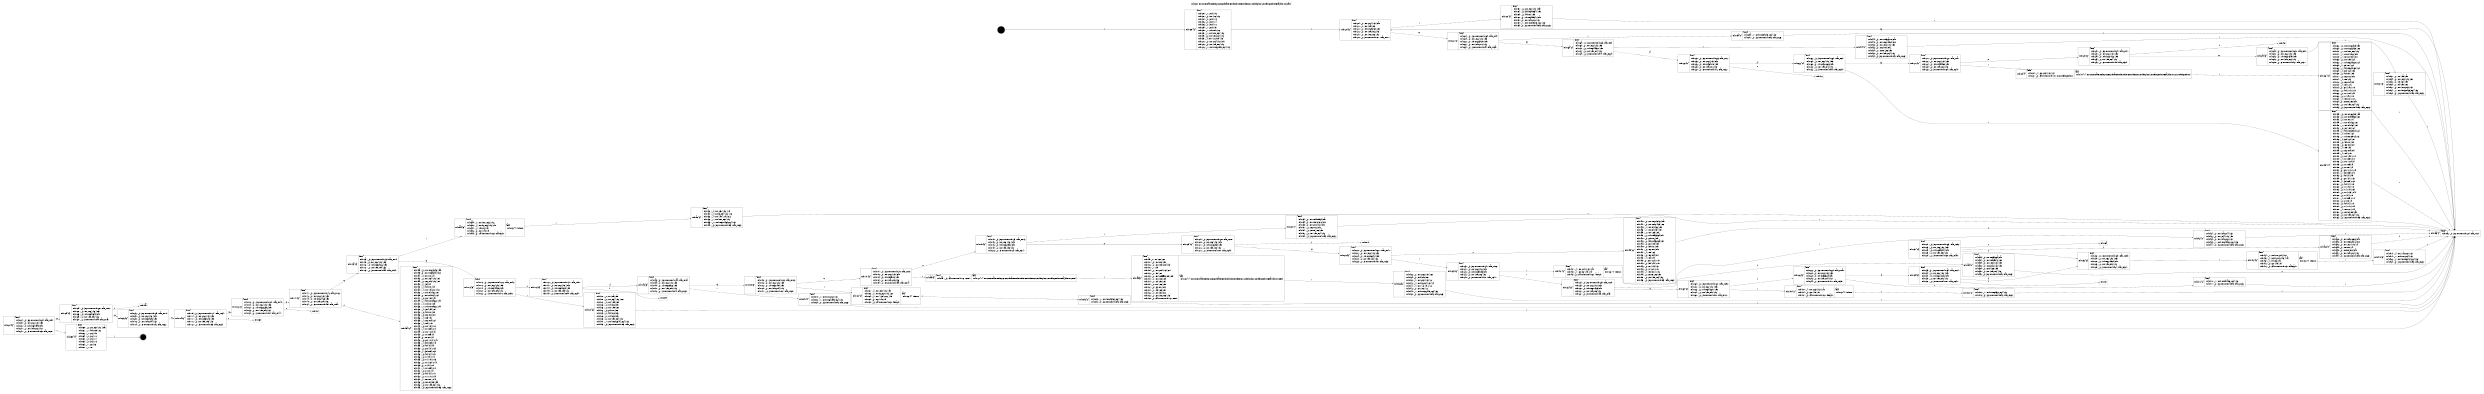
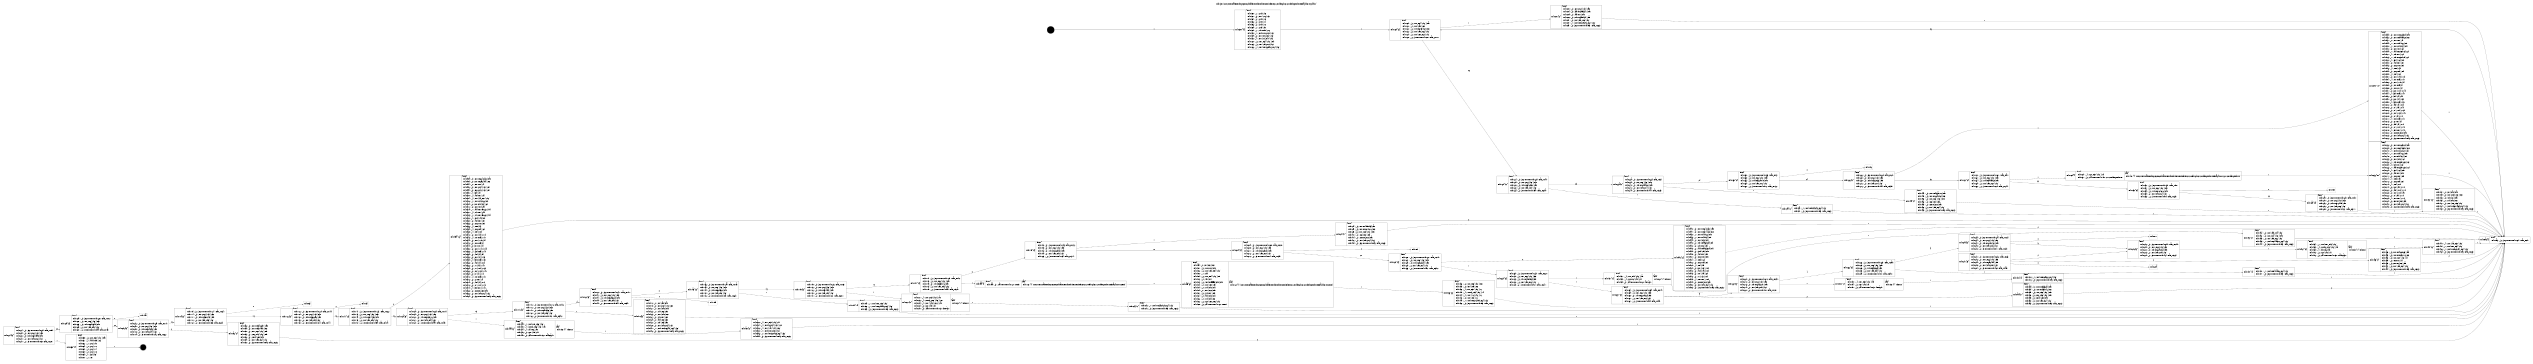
none -> (254, 334)
